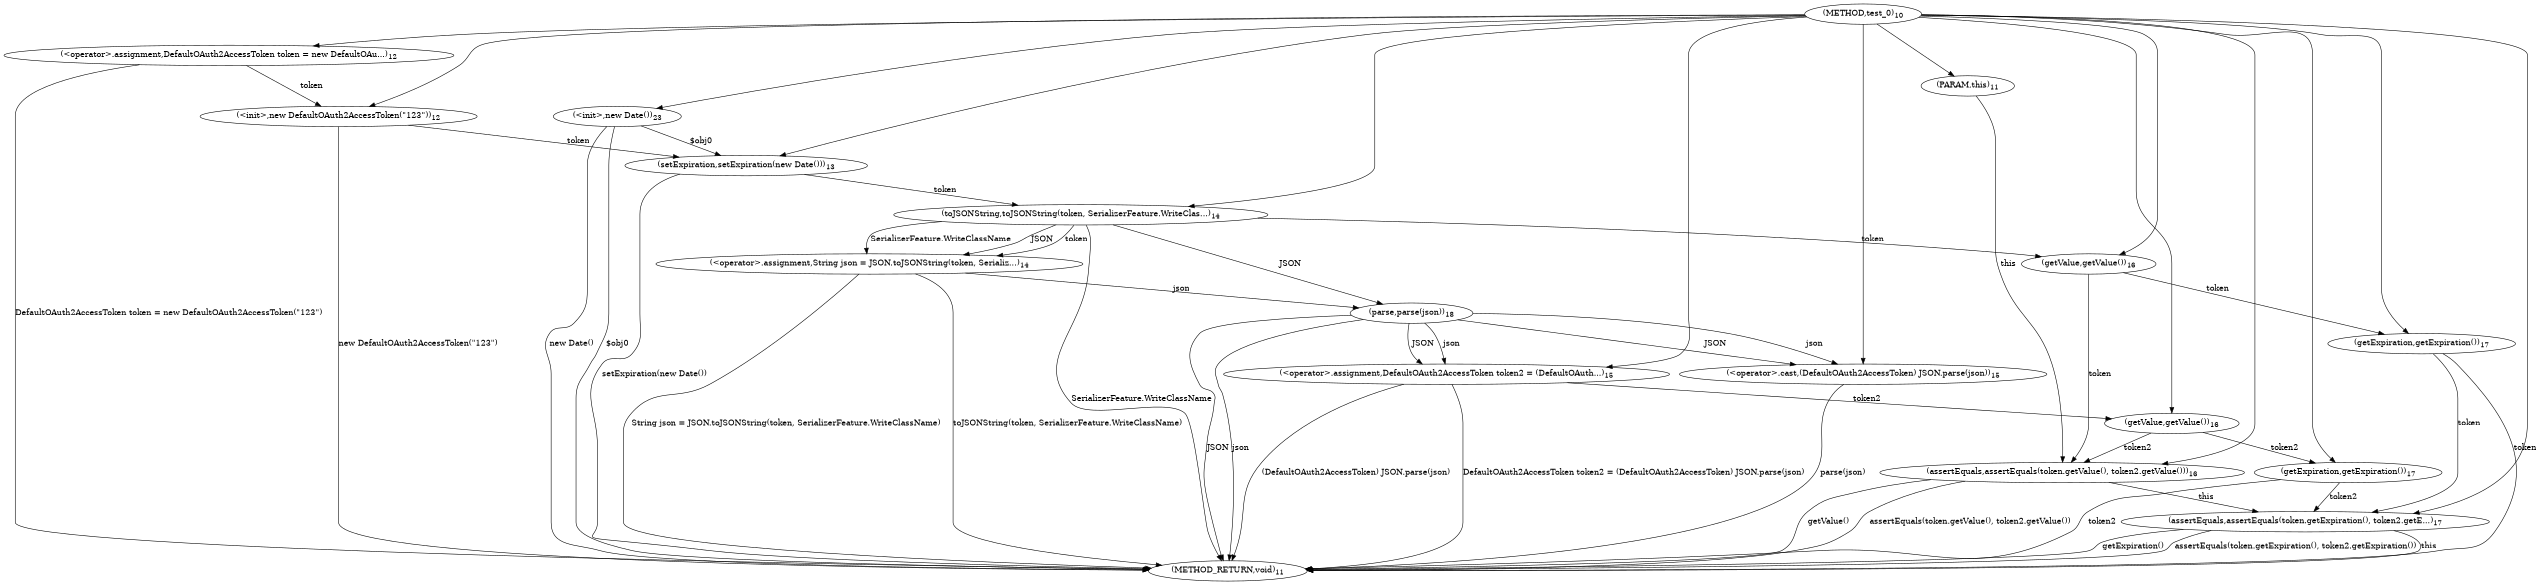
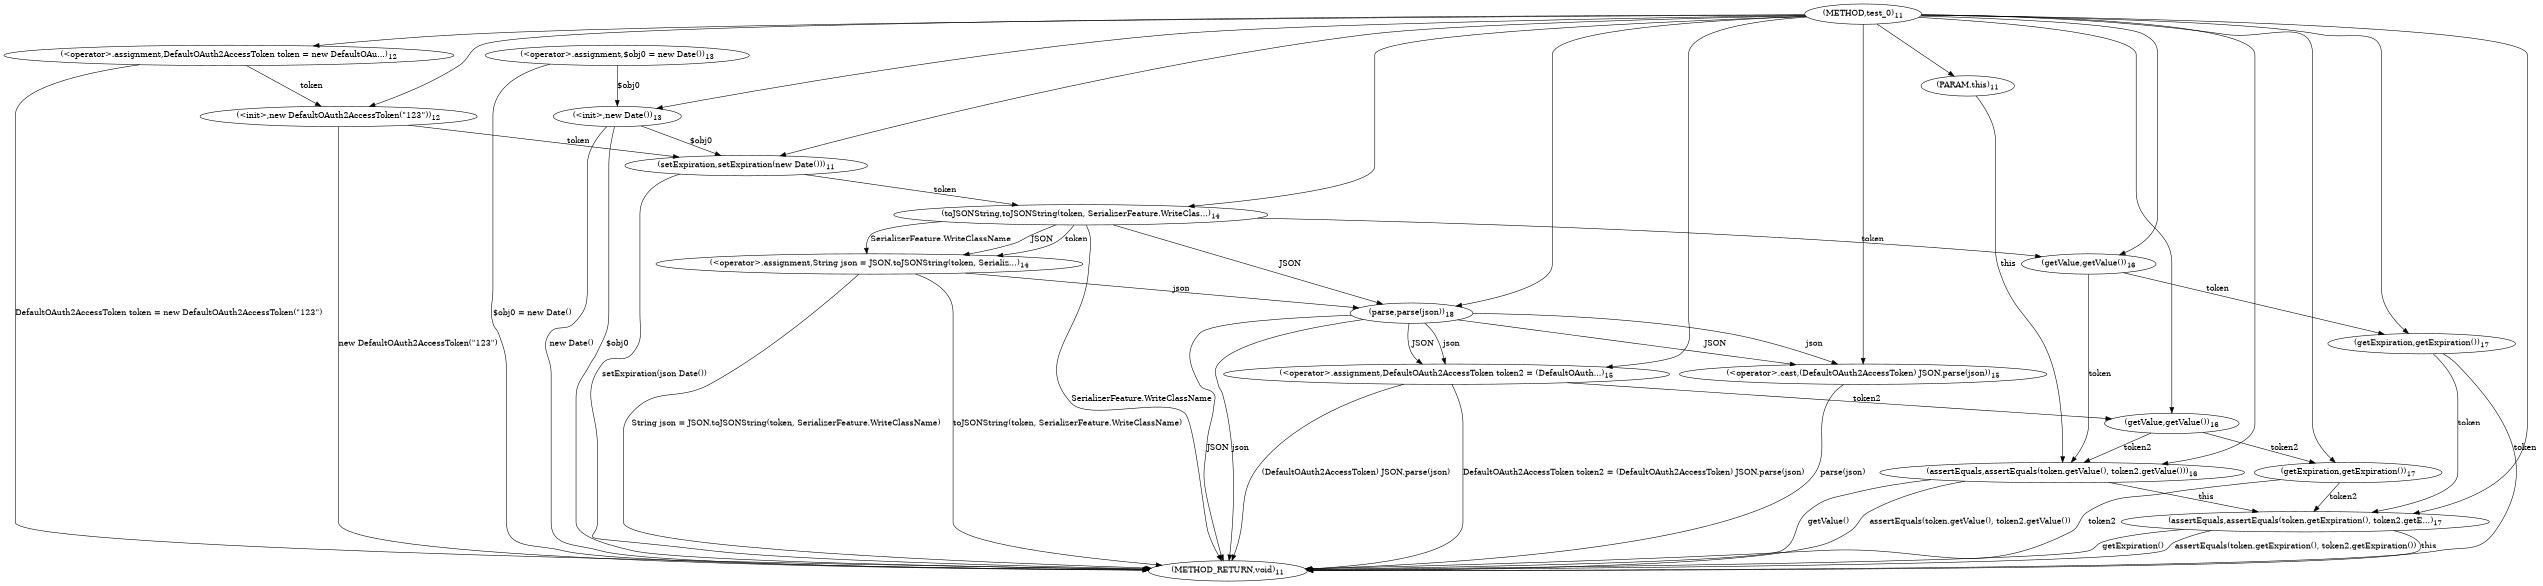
(1899, 13) -> (1899, 13)
none -> (617, 55)
none -> (1552, 81)
(657, 116) -> (657, 116)
(830, 165) -> (830, 165)
(655, 374) -> (655, 374)
